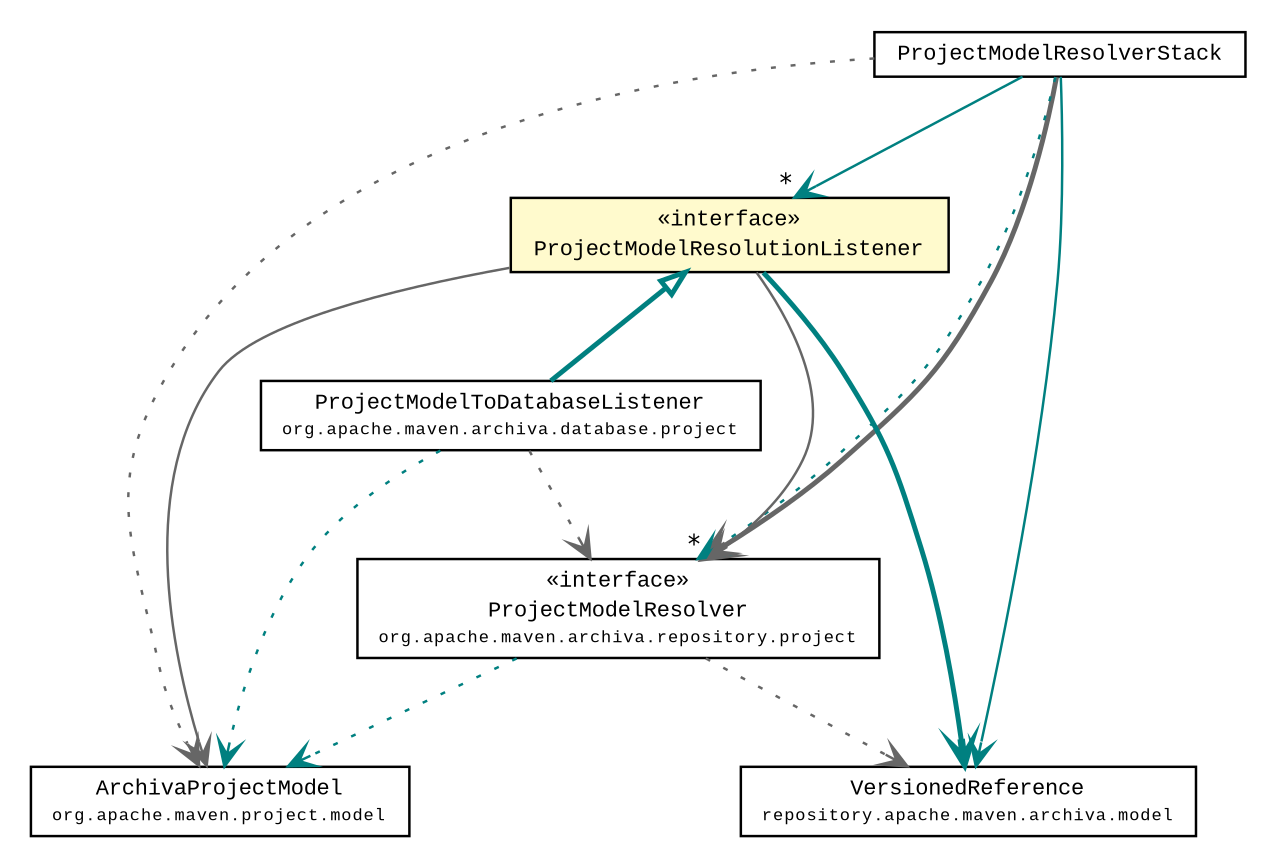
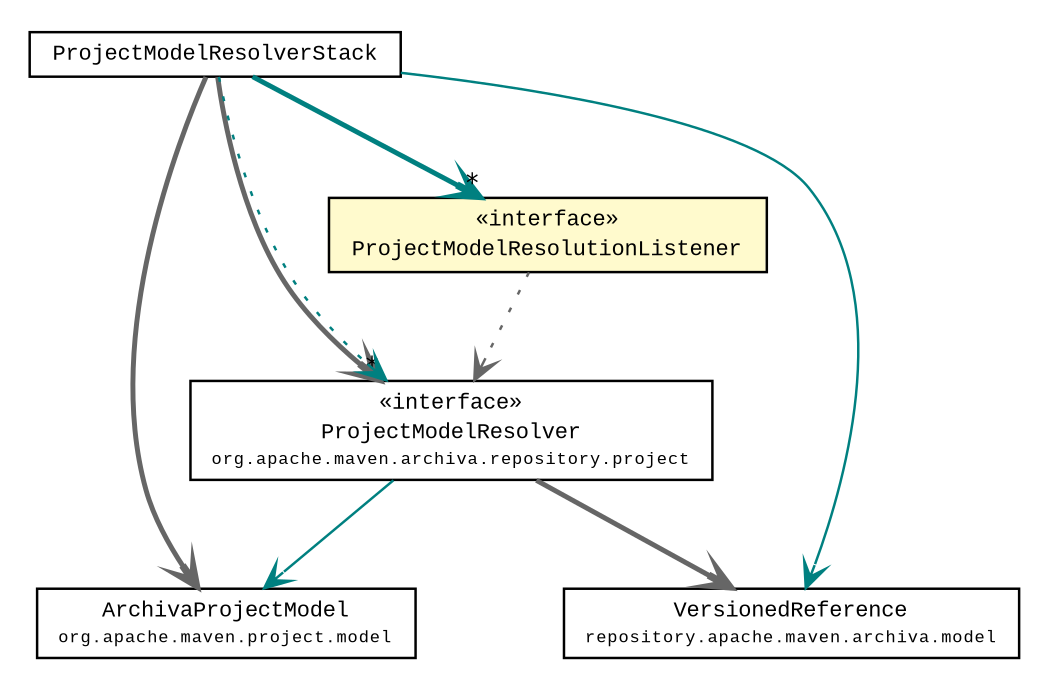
(919, 131) -> (356, 131)
(310, 223) -> (137, 322)
(200, 402) -> none
(511, 416) -> none
(812, 417) -> (507, 315)
(902, 489) -> none
(796, 706) -> (623, 528)
(414, 707) -> (339, 526)
